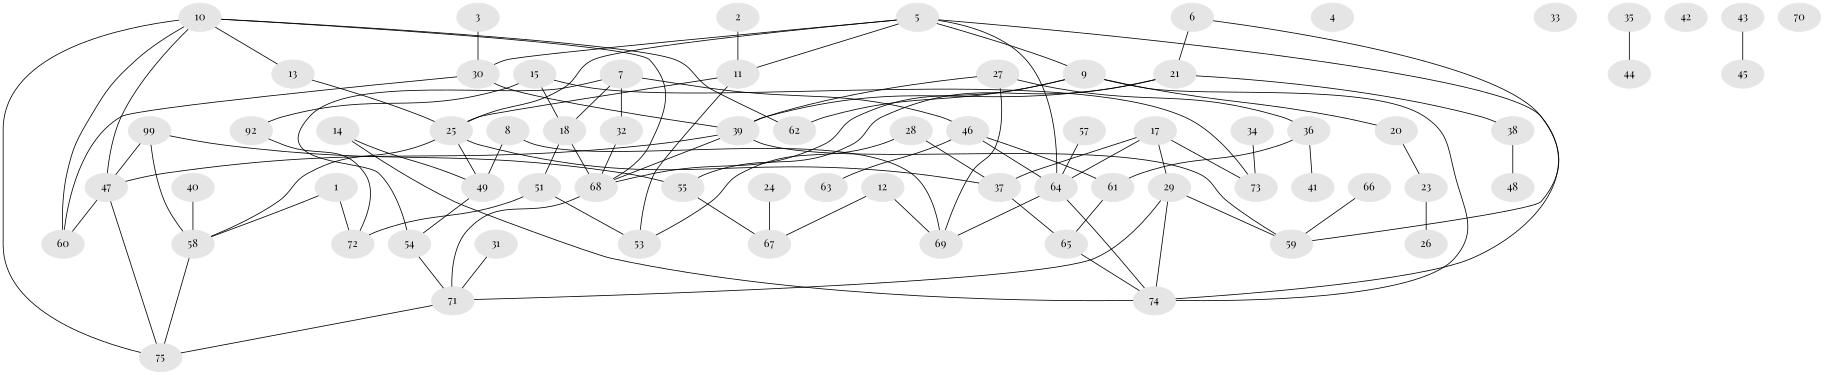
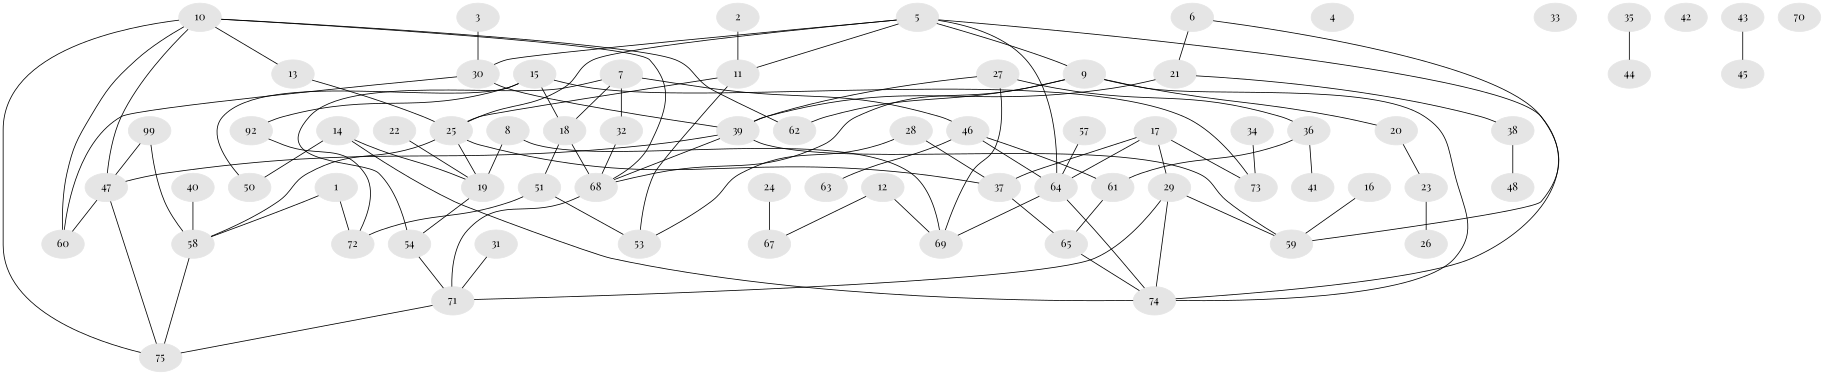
none -> (395, 131)
none -> (250, 187)
(483, 187) -> (483, 187)
(683, 187) -> none
(1369, 187) -> (1369, 187)
